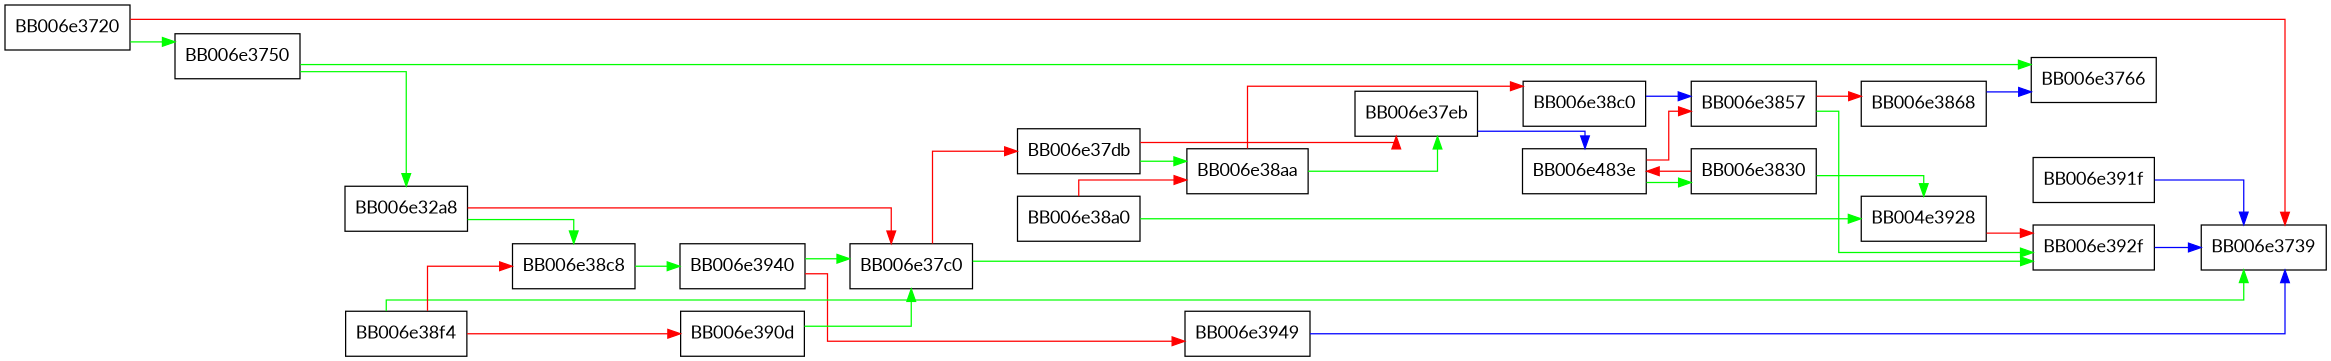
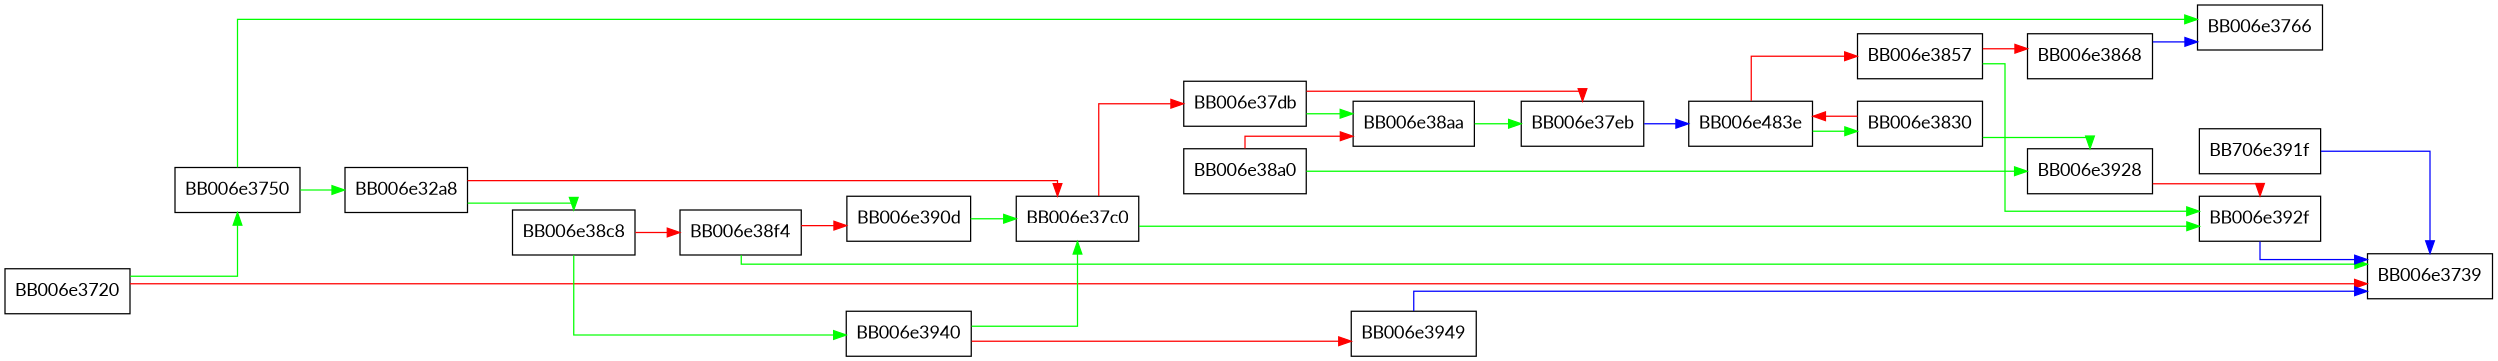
(1584, 104) -> none
(2094, 180) -> (2260, 151)
(1924, 219) -> (2090, 171)
(441, 266) -> (651, 232)
